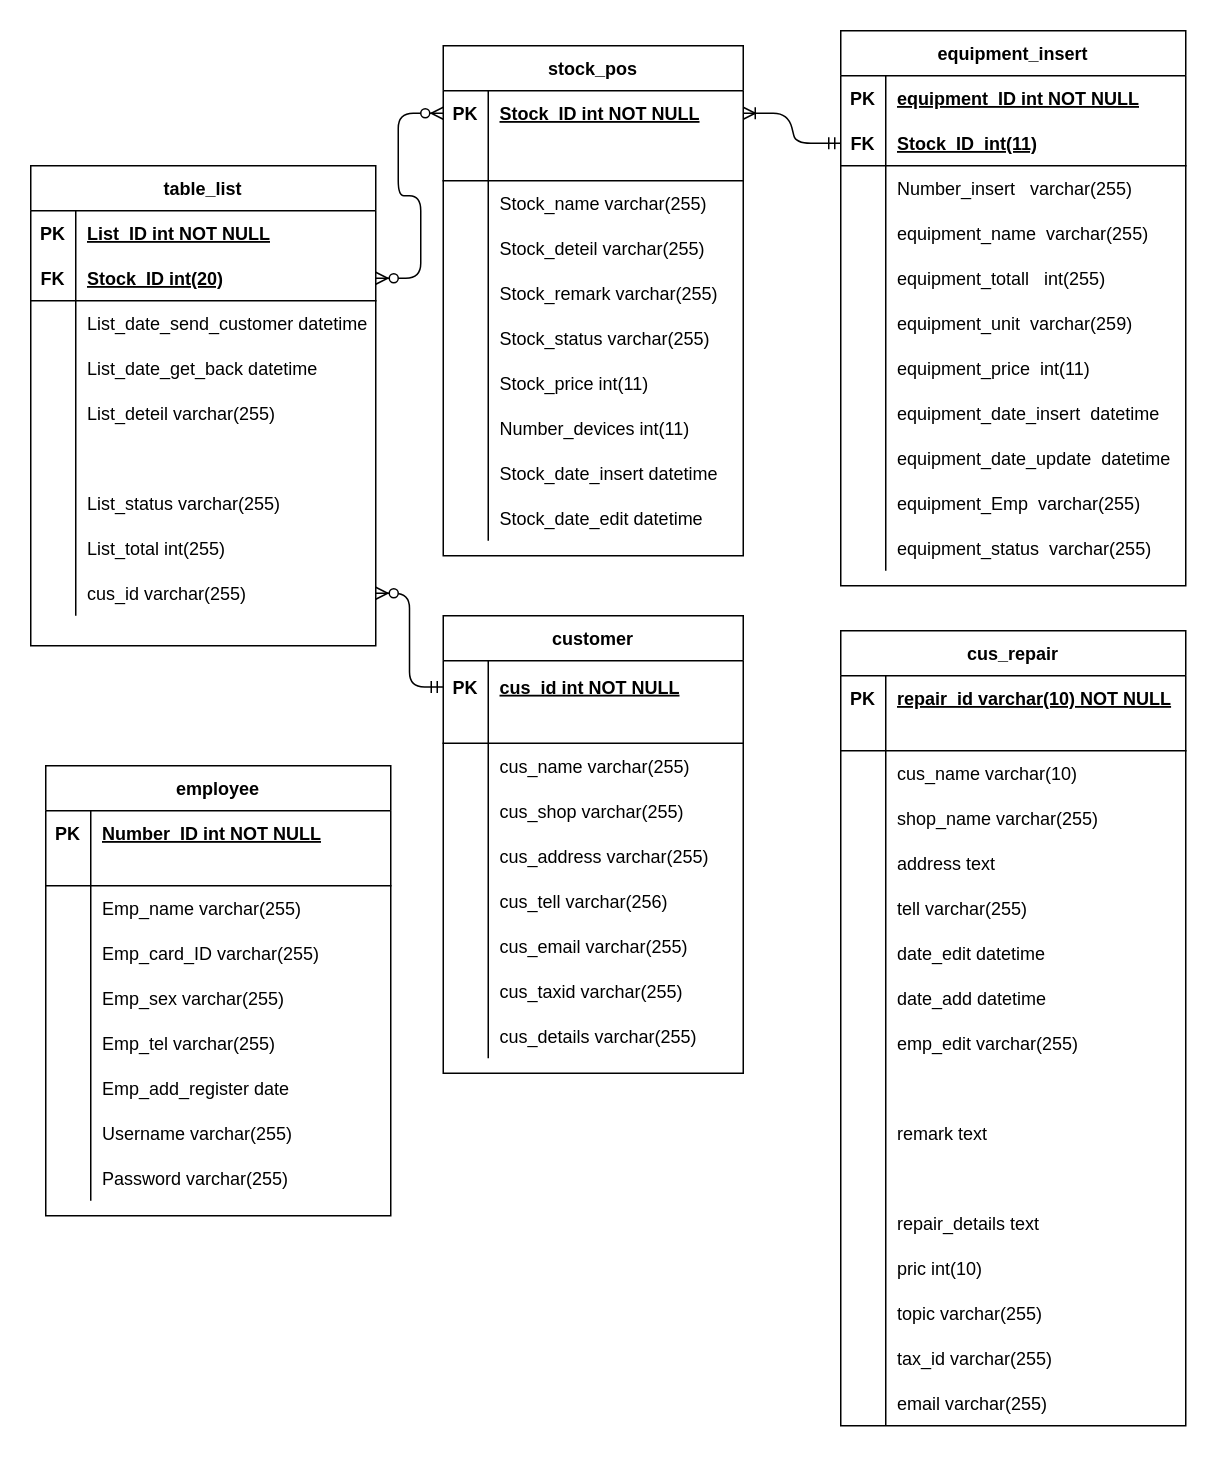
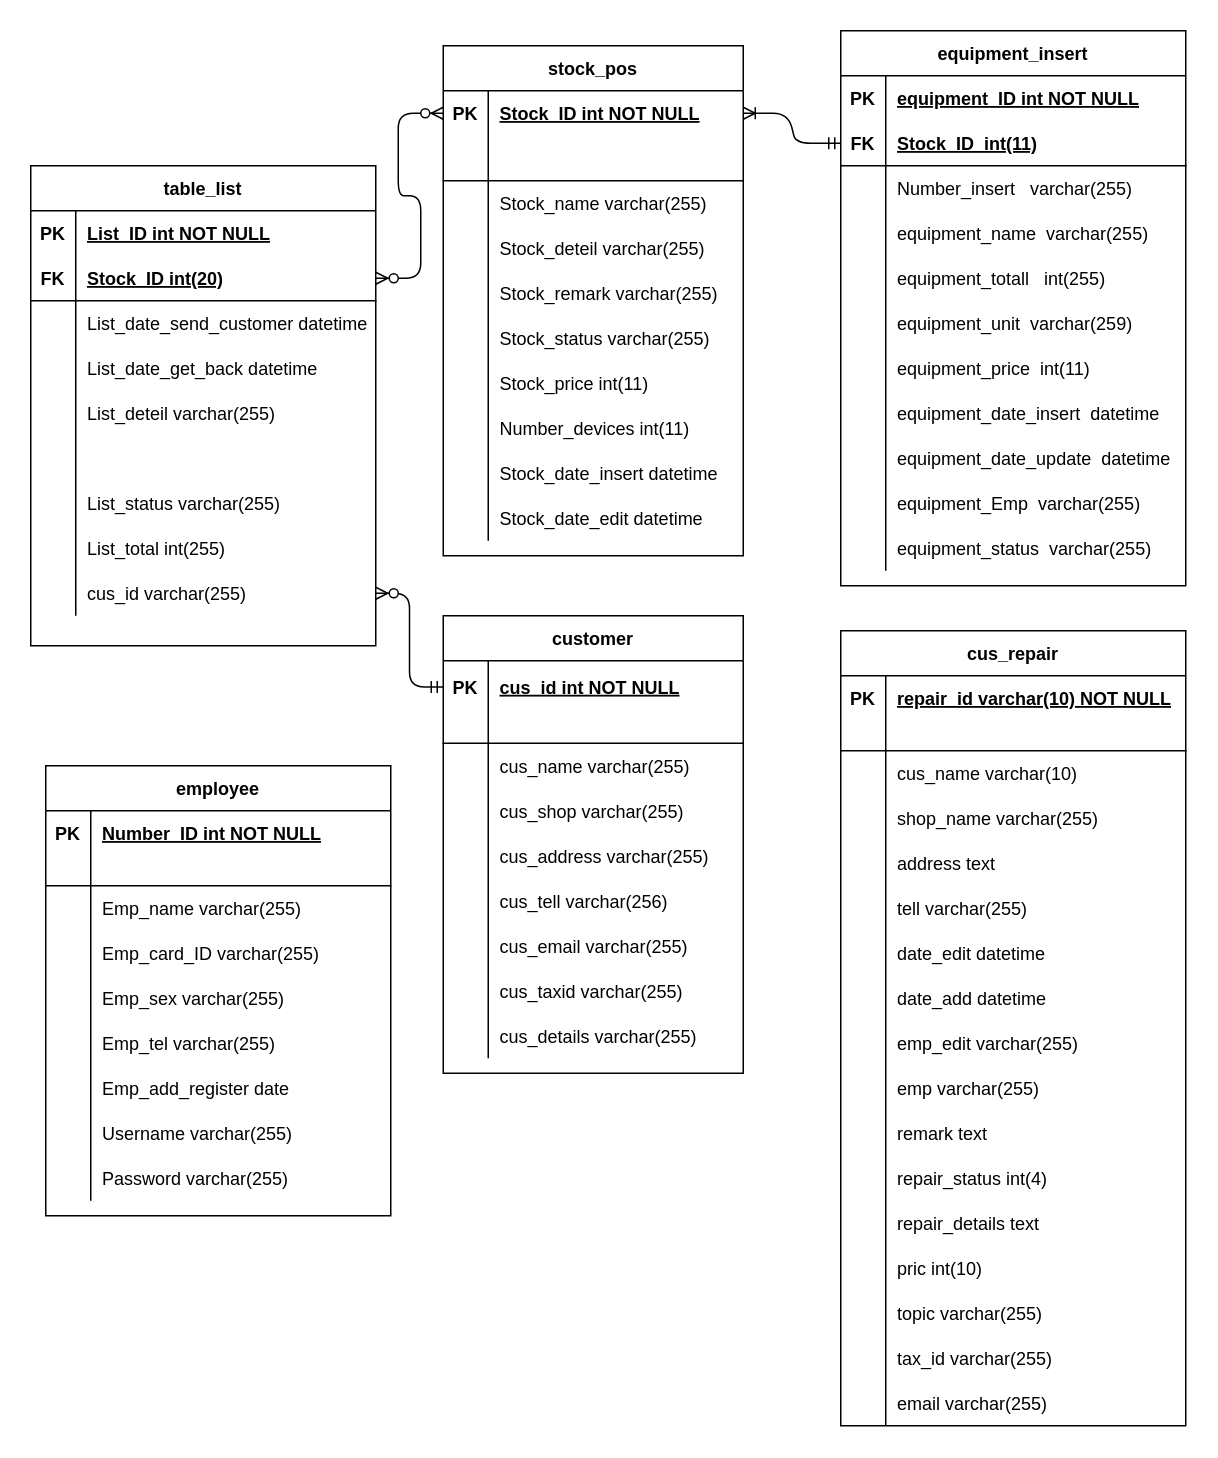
none -> (1036, 1088)
none -> (1036, 1178)
